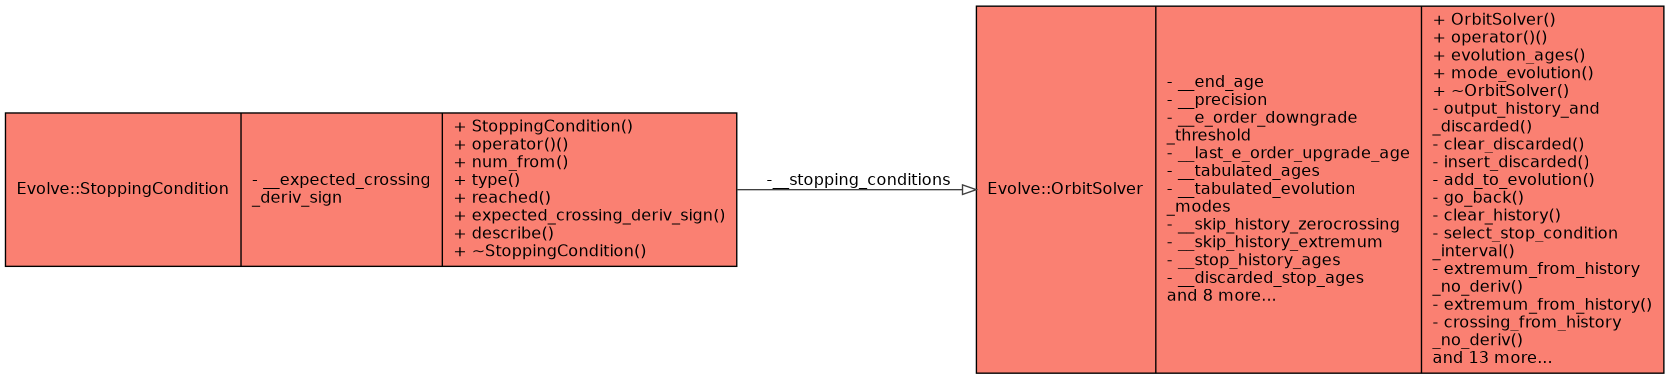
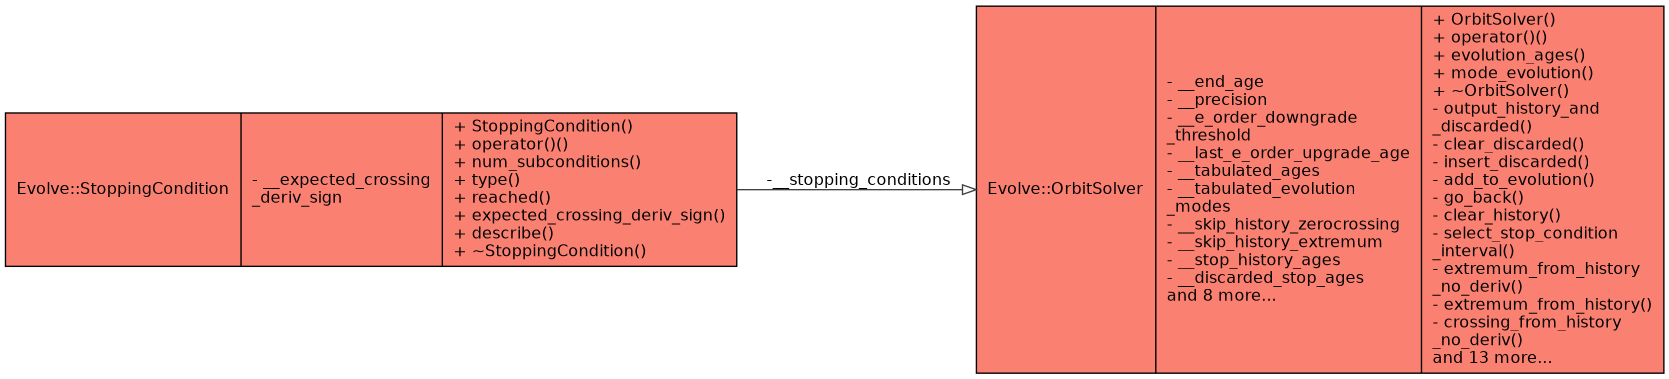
(511, 162) -> (548, 162)
